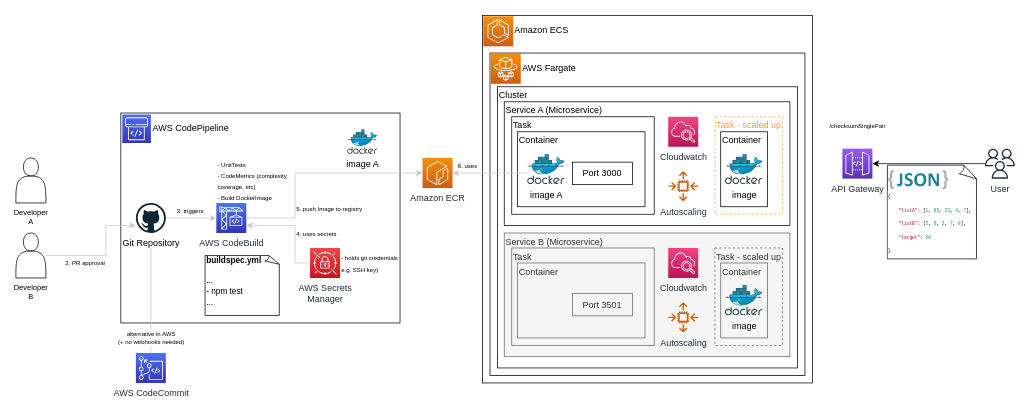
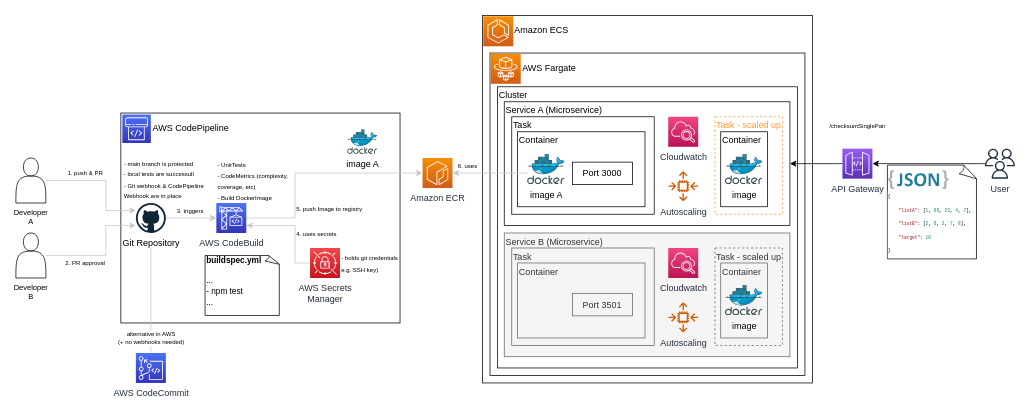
none -> (819, 164)
none -> (164, 179)
none -> (77, 180)
